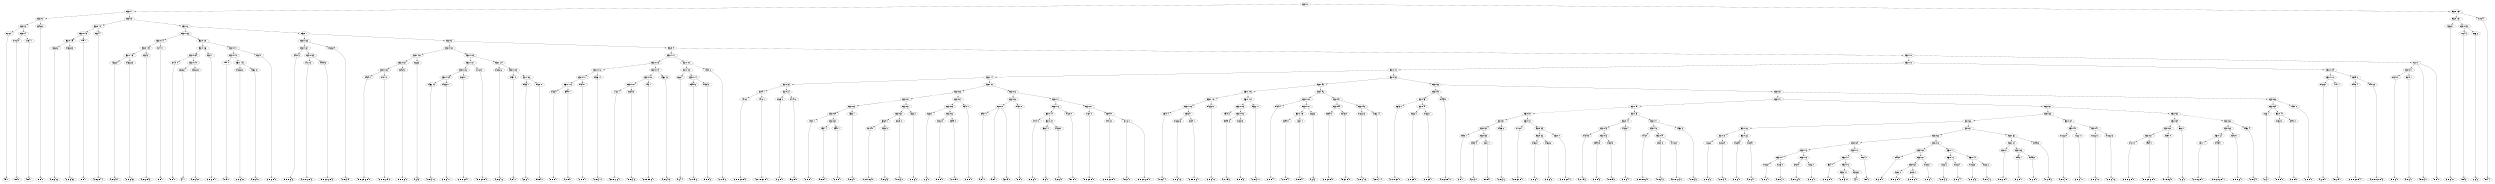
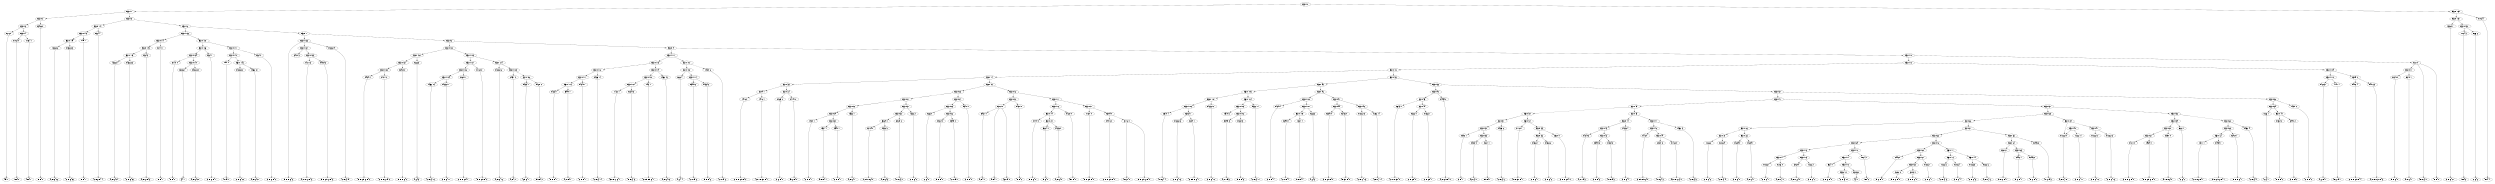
(295, 117) -> (289, 107)
(2070, 124) -> (2066, 128)
